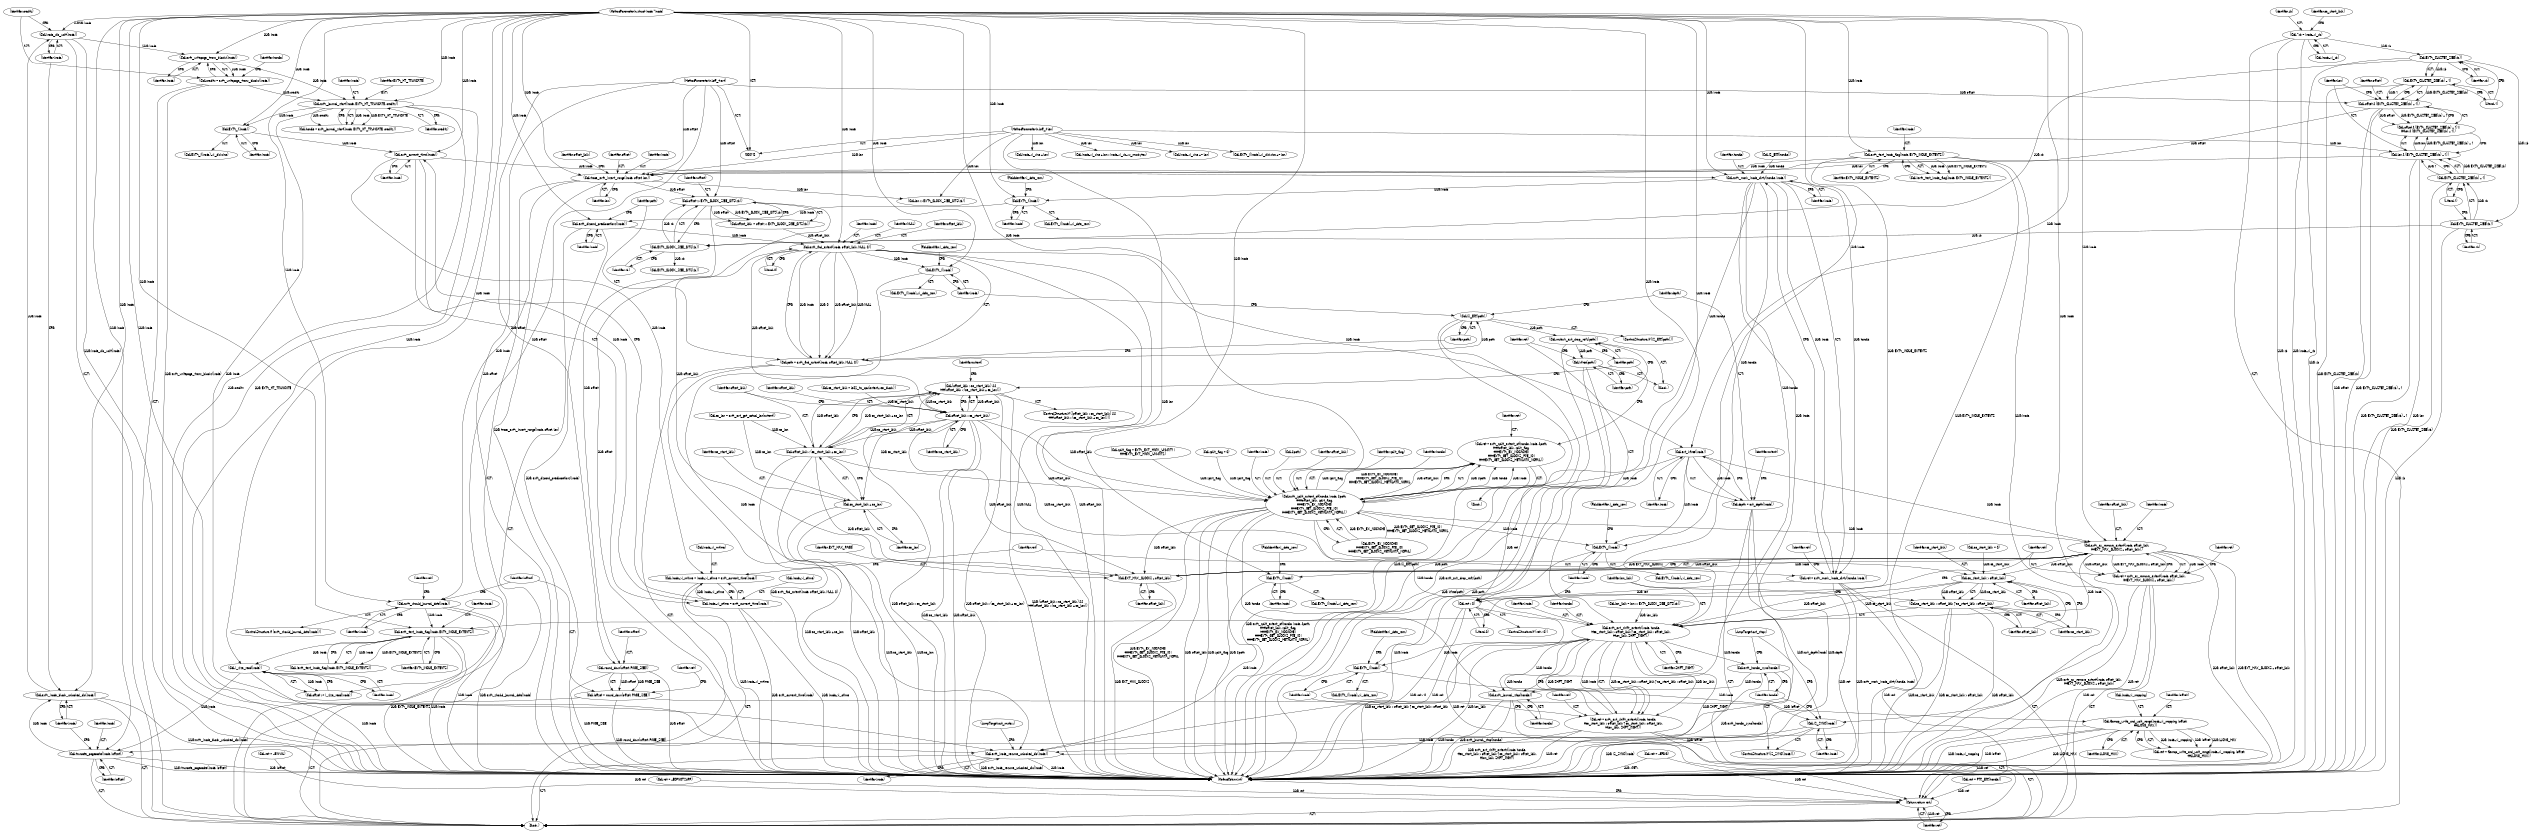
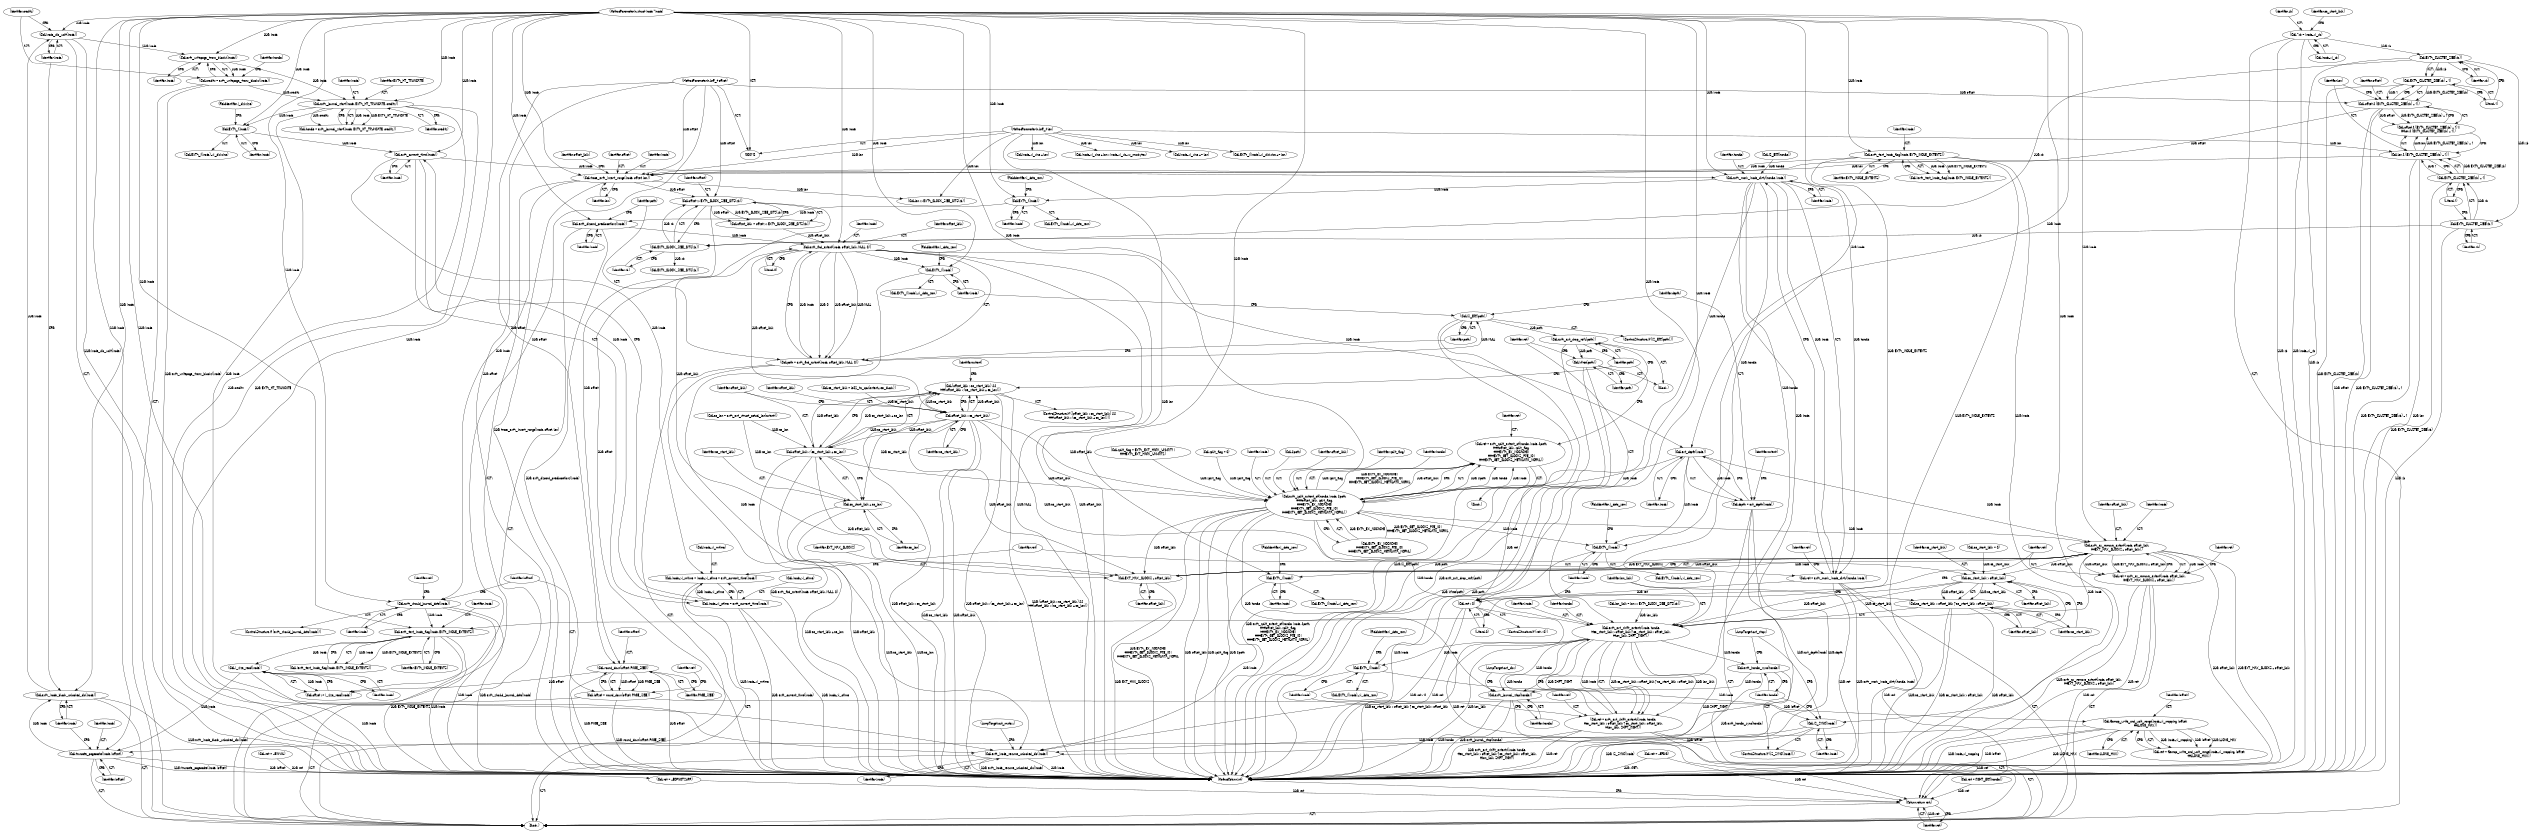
(83, 23) -> (83, 23)
(705, 81) -> (705, 81)
(385, 93) -> (385, 93)
none -> (236, 104)
(905, 224) -> none
(1488, 340) -> (1488, 340)
(1574, 340) -> (1574, 340)
(432, 342) -> none
(742, 416) -> (742, 416)
(1690, 452) -> (1690, 452)
(834, 548) -> (834, 548)
none -> (1501, 668)
(1678, 668) -> none
none -> (599, 683)
none -> (477, 685)
none -> (700, 695)
(2131, 695) -> none
(1982, 780) -> (1982, 780)
(1082, 794) -> (460, 774)
